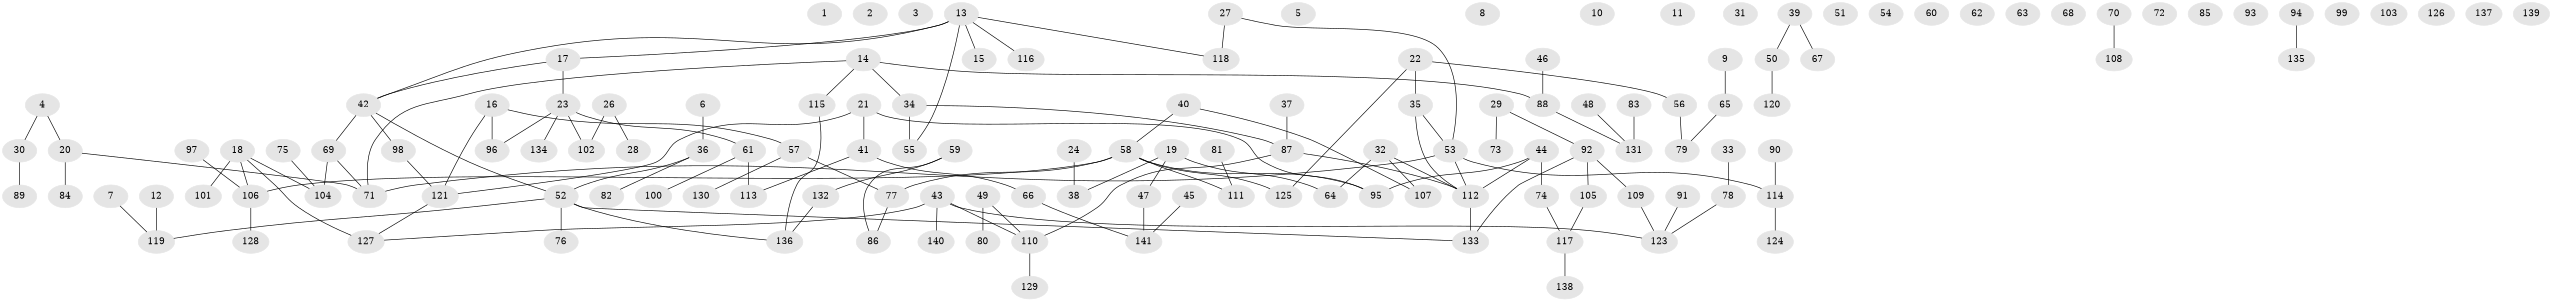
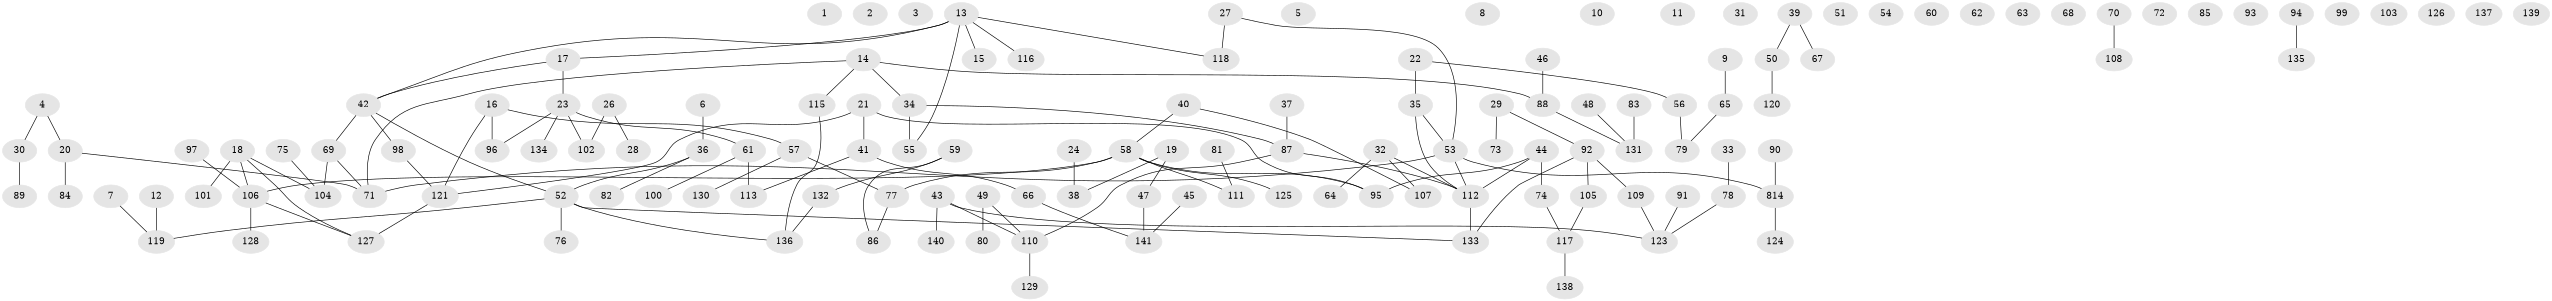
(1350, 128) -> none
(1282, 178) -> none
(1775, 196) -> (1775, 196)
(642, 227) -> (304, 218)
